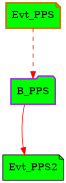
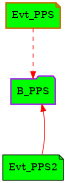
(22, 126) -> (45, 133)
